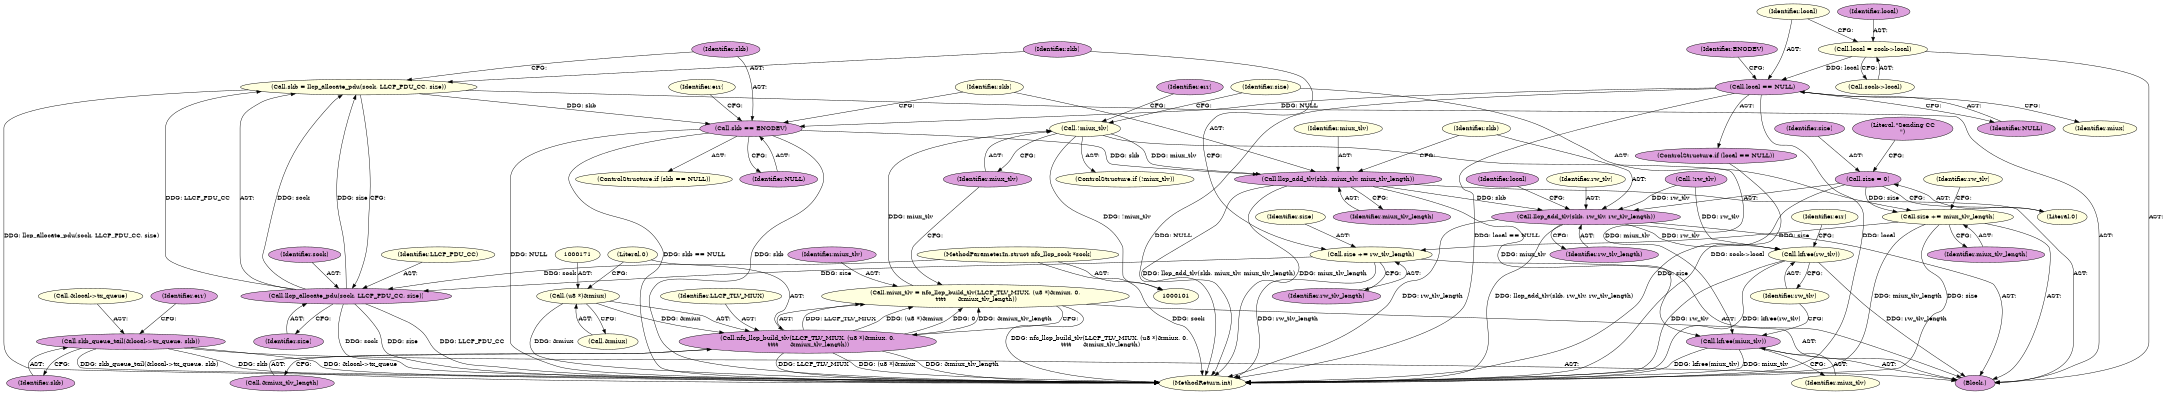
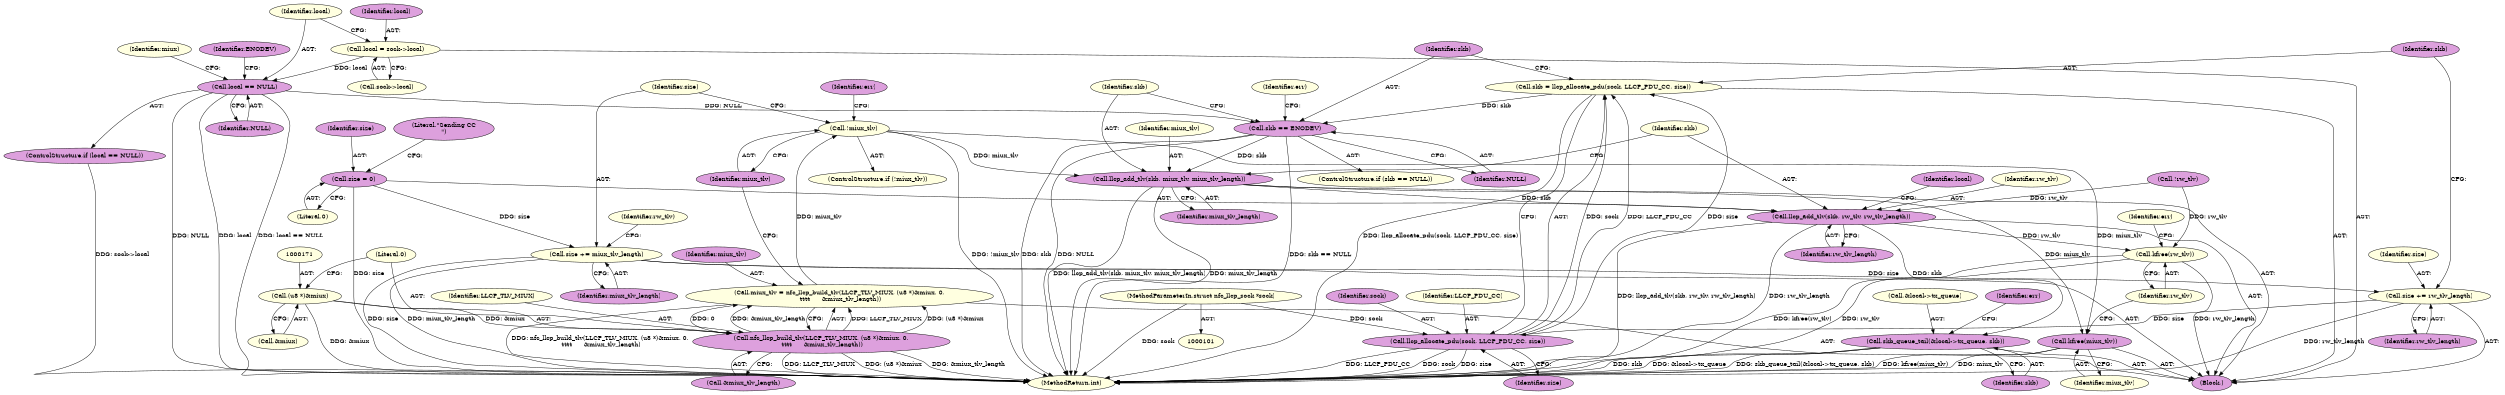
(1938, 99) -> (197, 67)
(1091, 219) -> (960, 247)
none -> (2059, 289)
